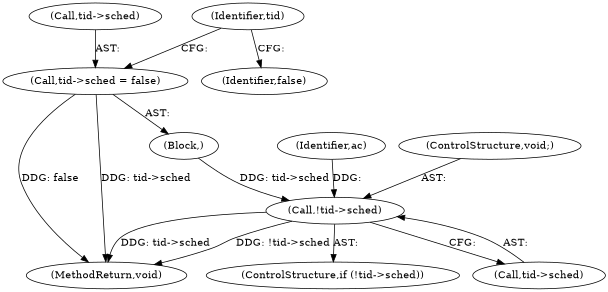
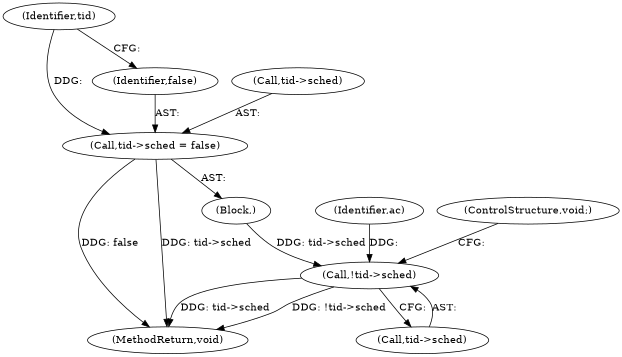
(196, 49) -> (70, 81)
none -> (155, 110)
(436, 178) -> (473, 243)
(333, 275) -> none
